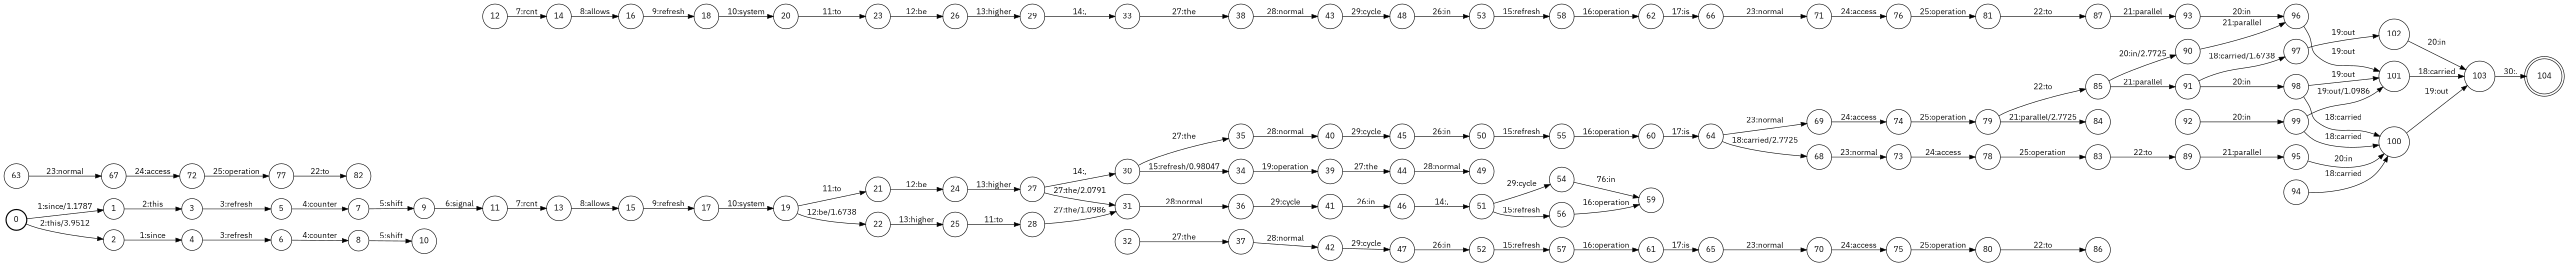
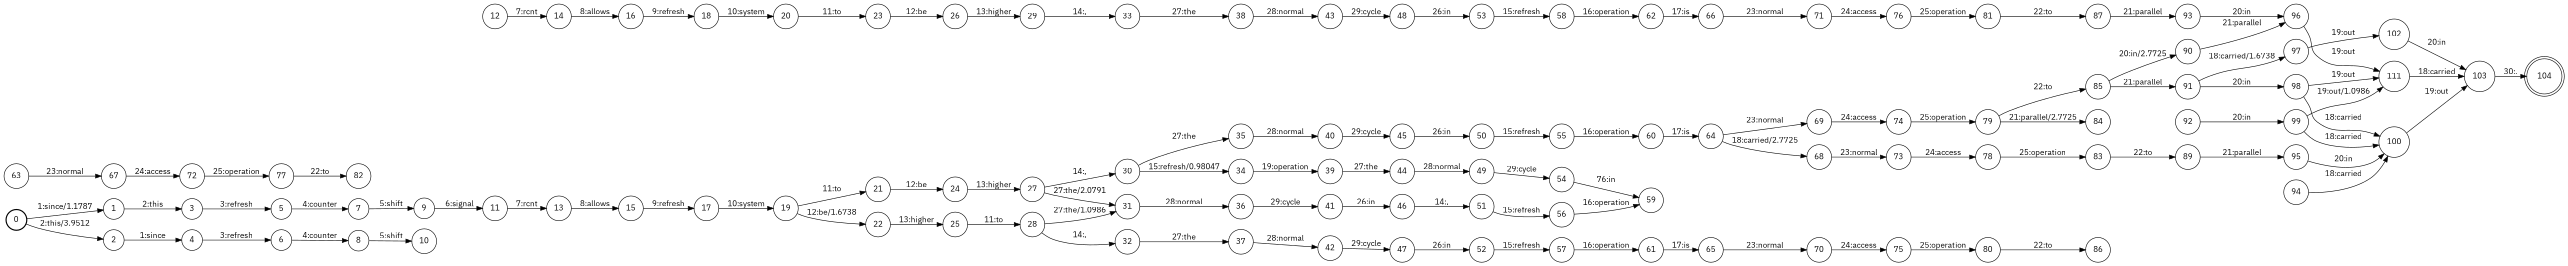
(2394, 76) -> (2394, 76)
(1519, 195) -> (1519, 175)
none -> (1074, 244)
